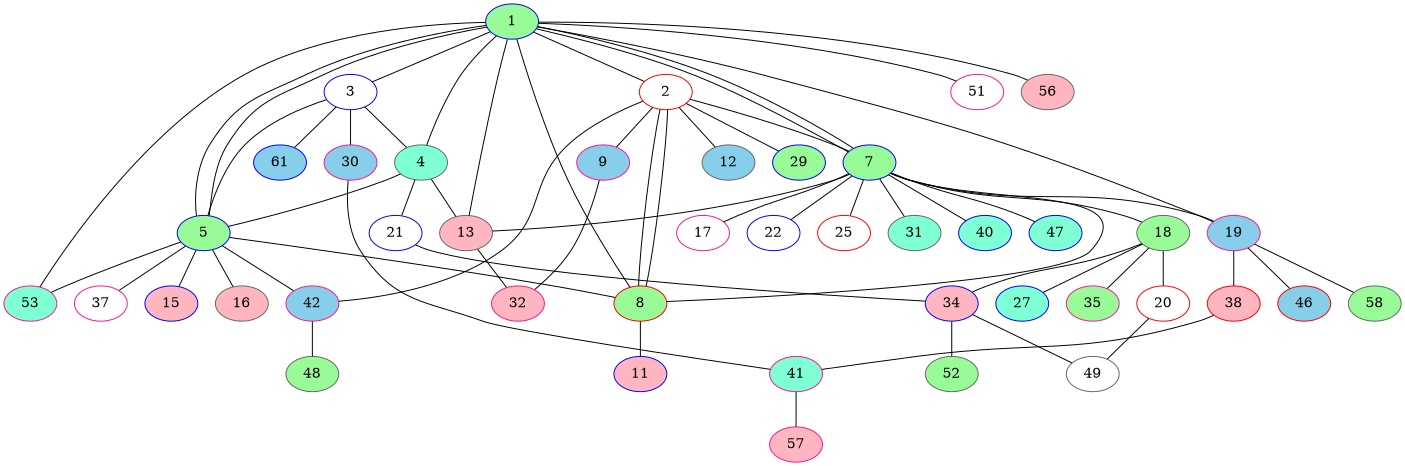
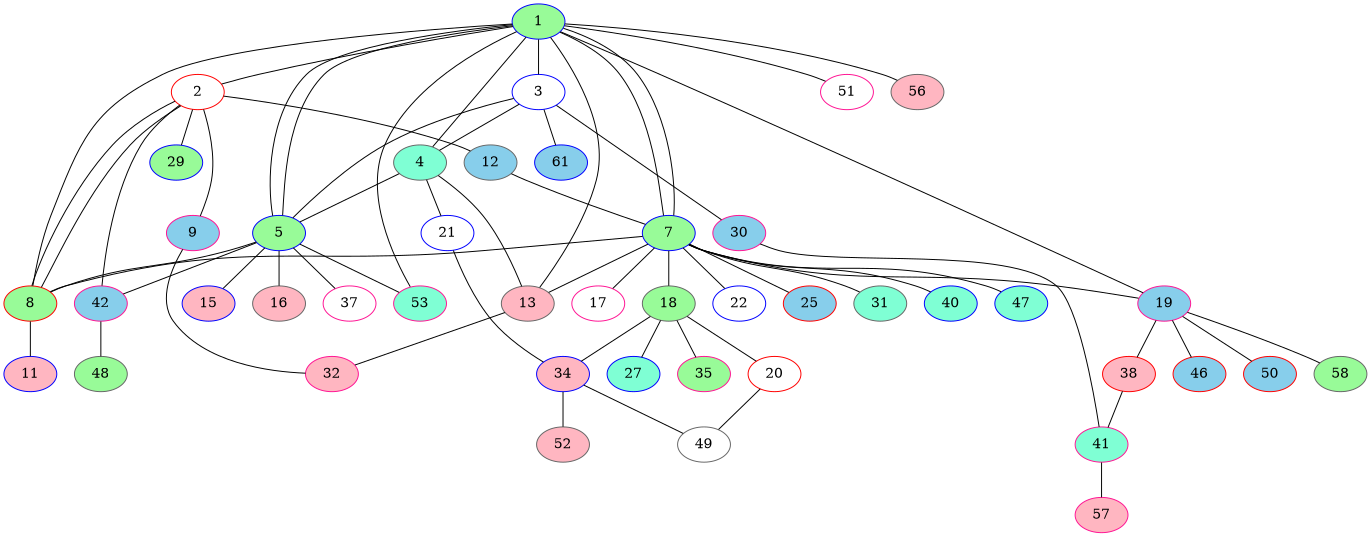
(770, 123) -> (578, 200)
(844, 233) -> (810, 304)
(952, 374) -> (563, 445)
none -> (1270, 374)
